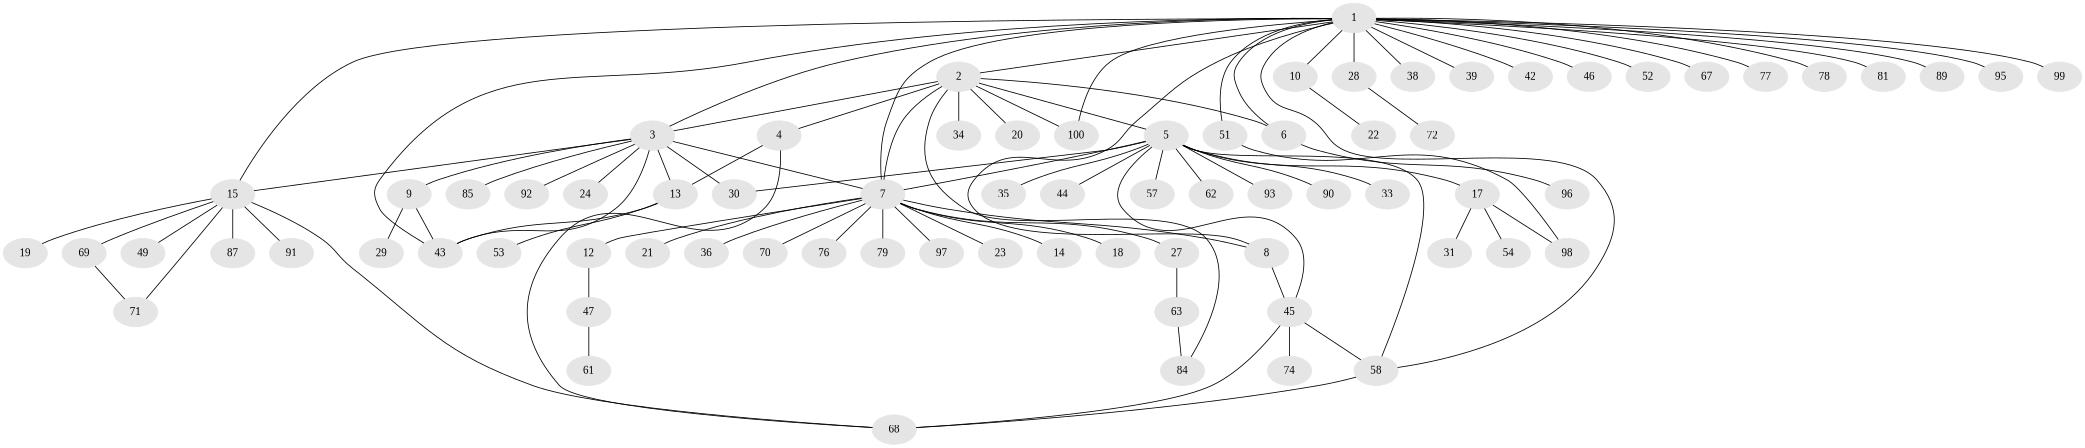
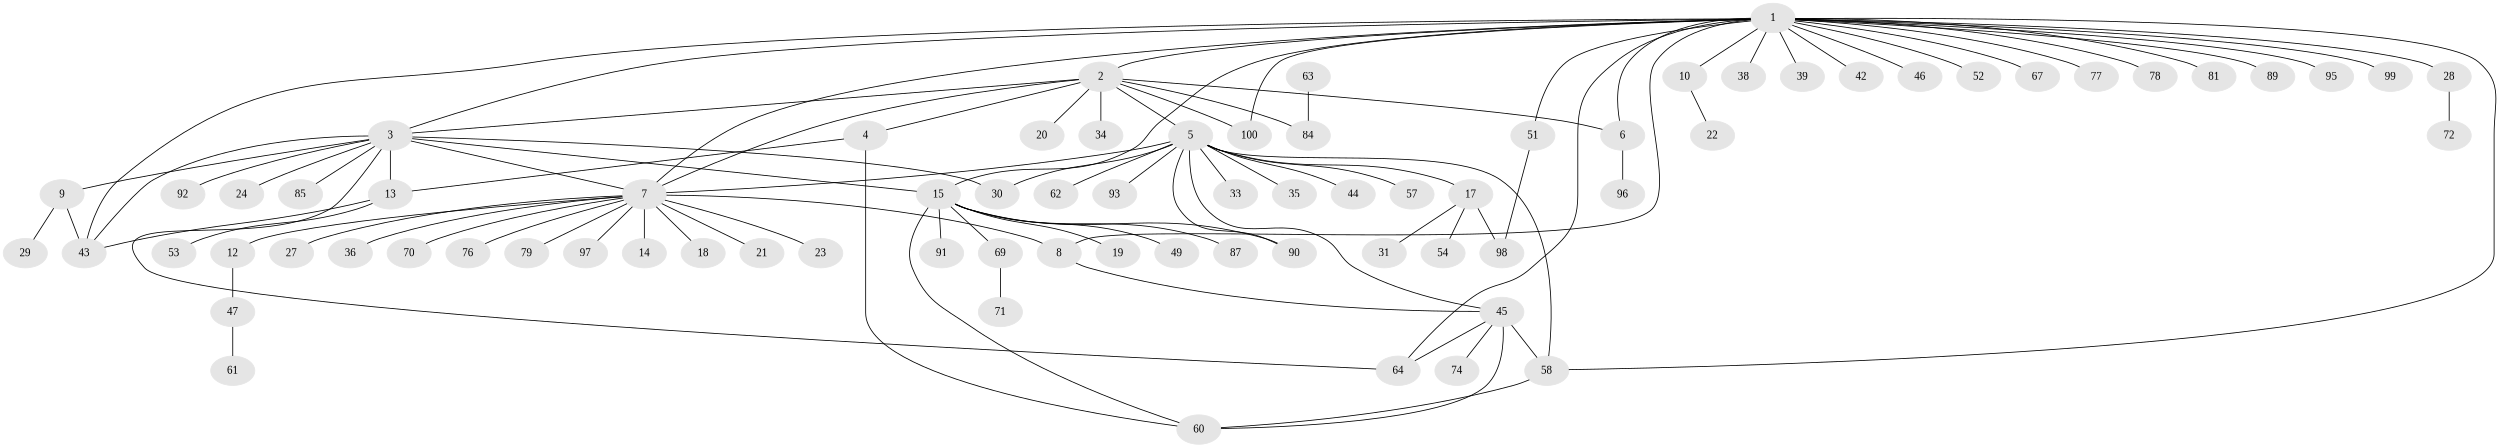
(185, 253) -> (1165, 223)
(1177, 283) -> none
none -> (1398, 371)
(894, 430) -> (1199, 430)
